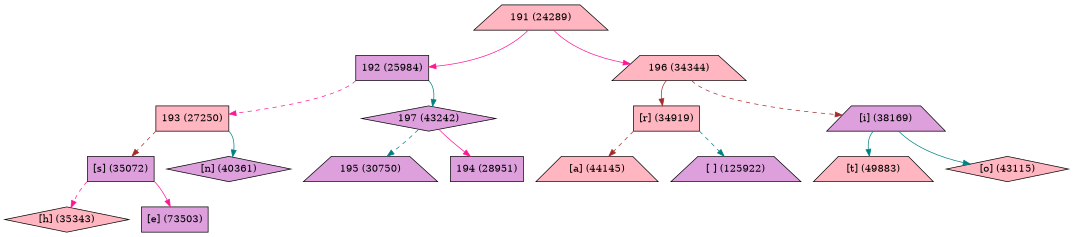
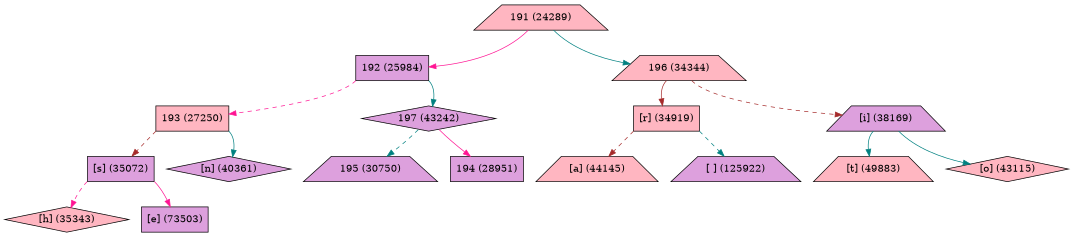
(586, 51) -> (586, 51)
